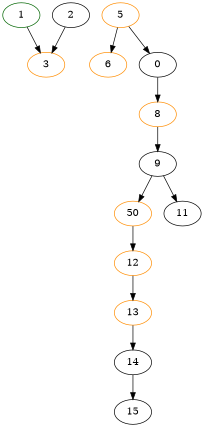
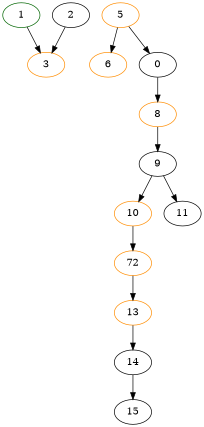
(133, 214) -> (133, 214)
(133, 263) -> (133, 263)
